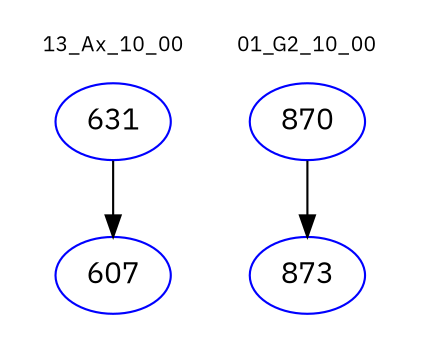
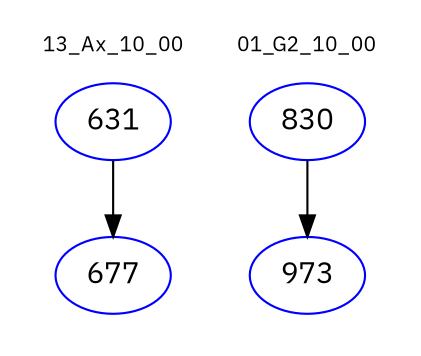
(307, 122) -> (307, 122)
(113, 275) -> (113, 275)
(307, 275) -> (307, 275)
